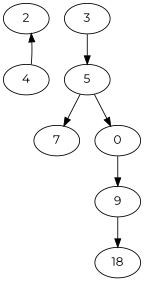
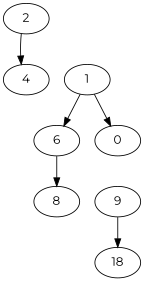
(87, 19) -> none
(32, 53) -> (21, 45)
(87, 80) -> (87, 80)
(57, 141) -> (57, 141)
(118, 167) -> none
none -> (57, 202)
